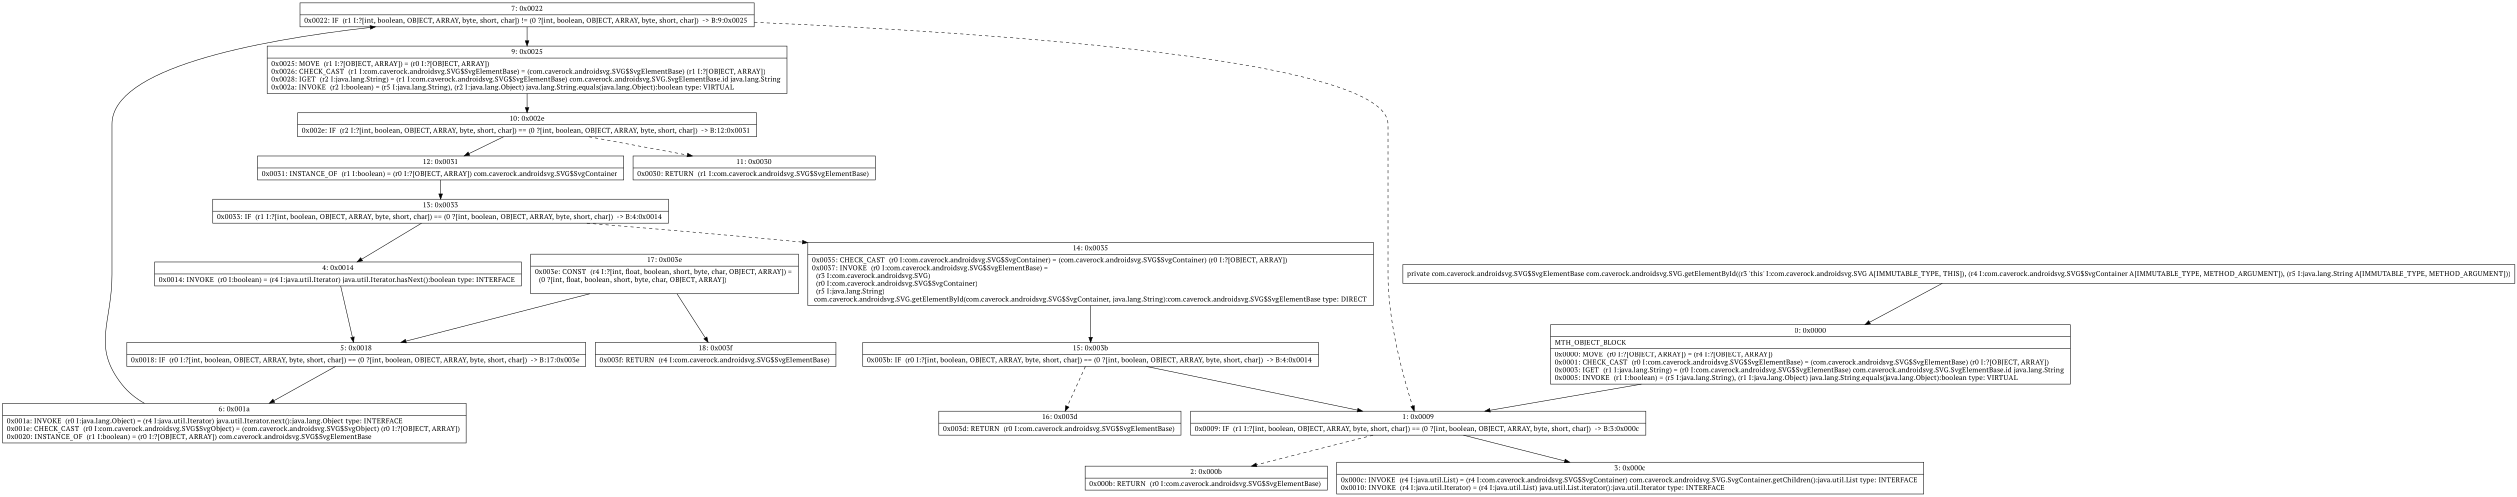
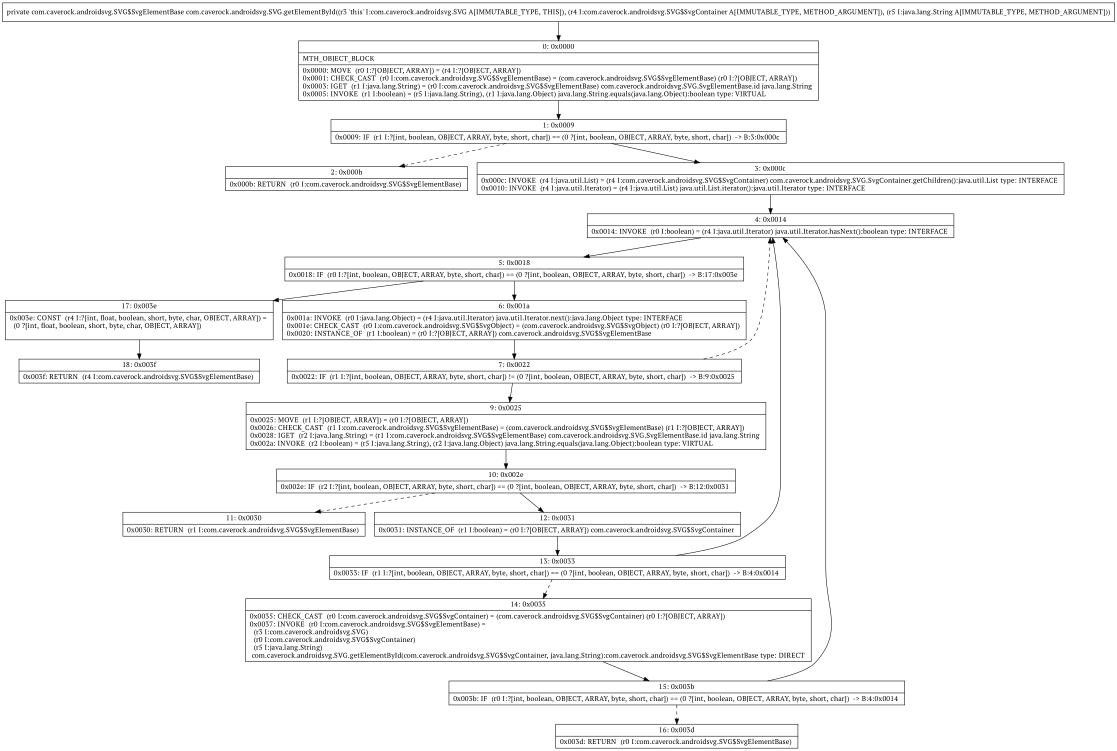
(1221, 62) -> (761, 318)
none -> (771, 202)
(498, 317) -> (351, 290)
(1252, 388) -> (826, 475)
